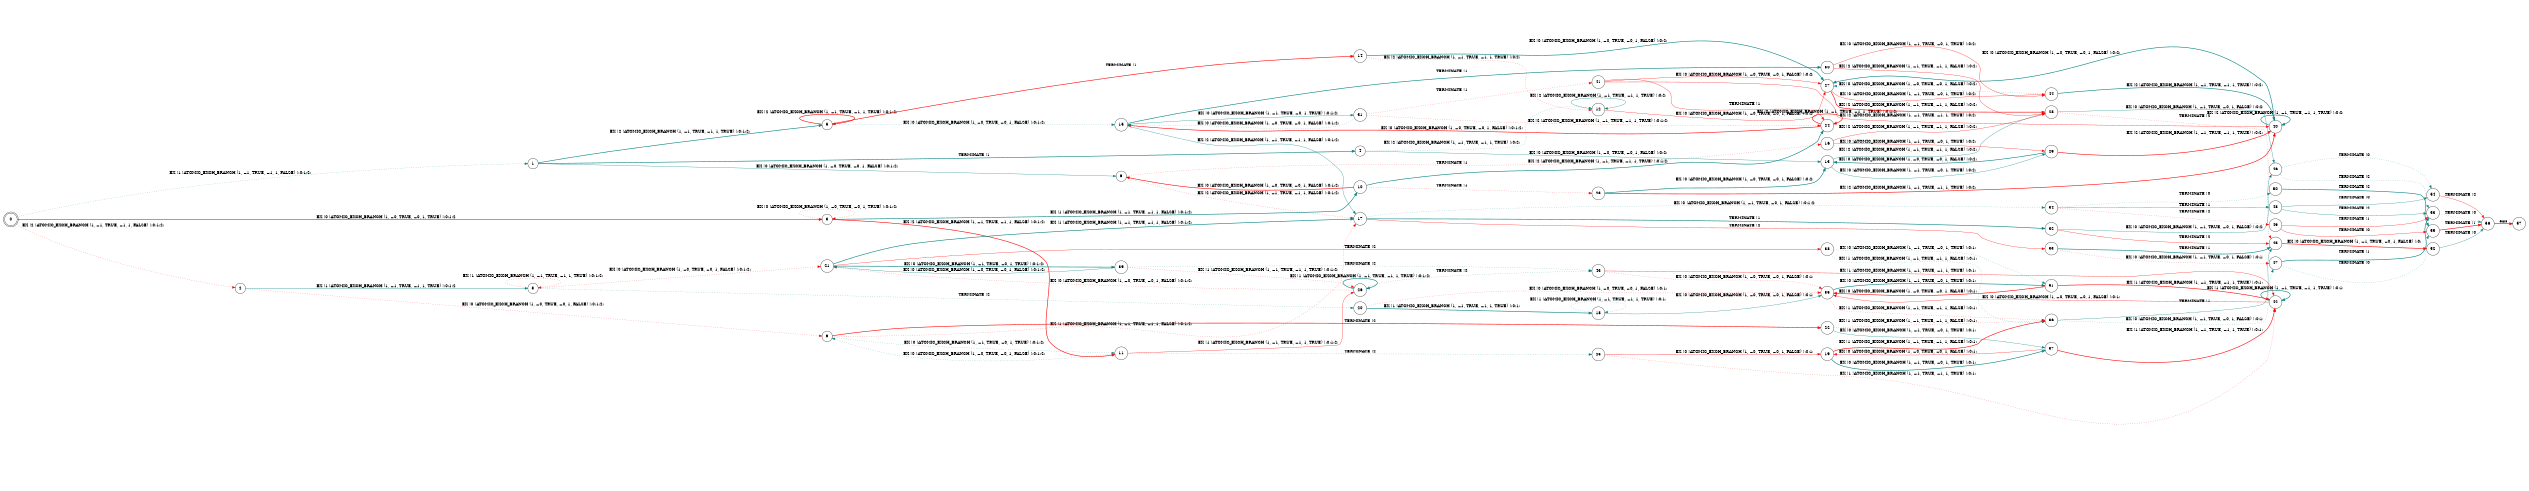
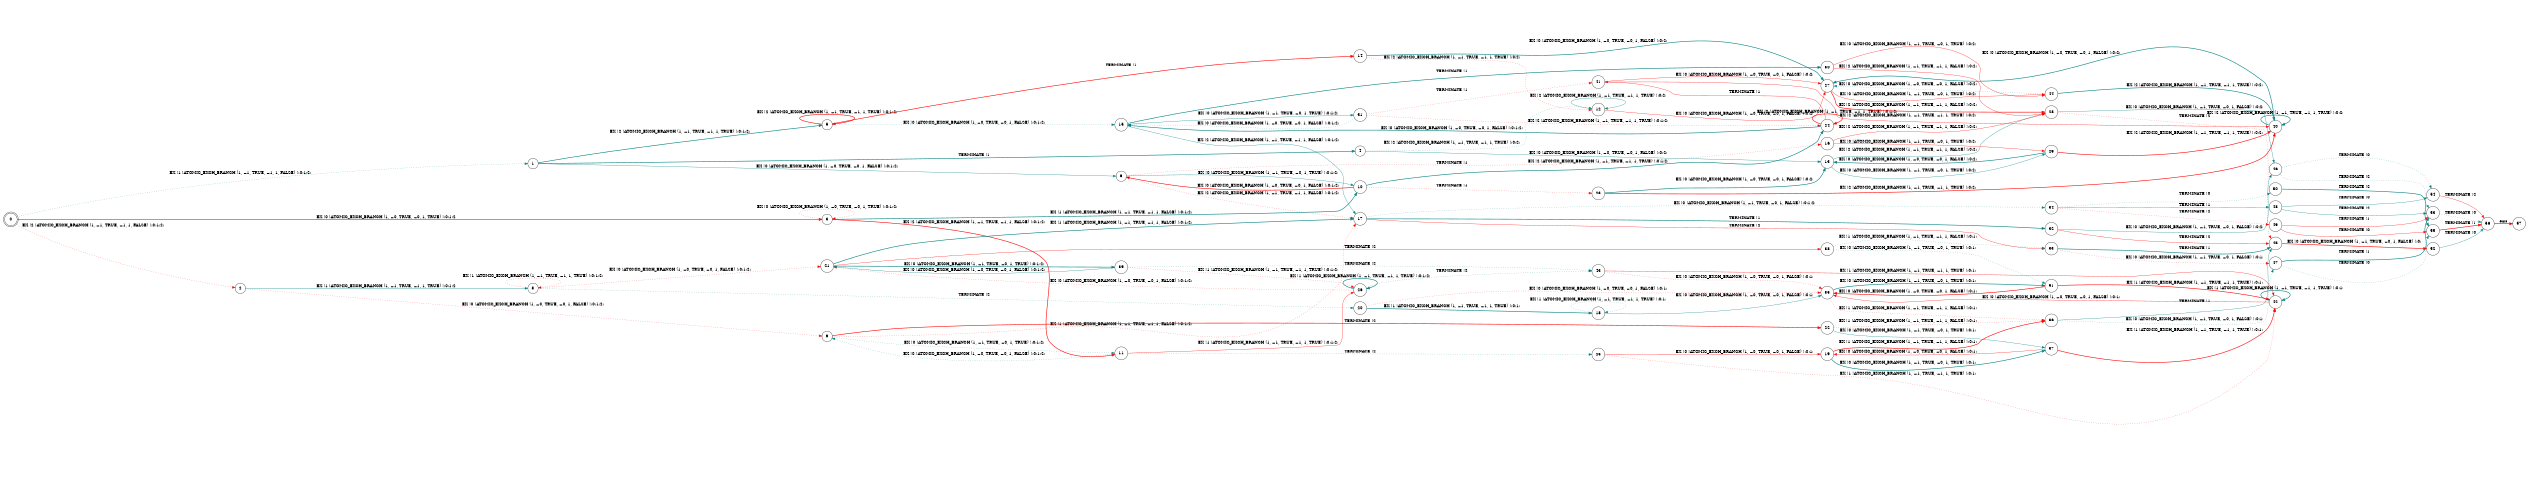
(1708, 110) -> (1722, 96)
(1476, 131) -> (1476, 131)
none -> (1239, 176)
(1957, 262) -> (1937, 242)
